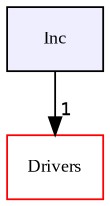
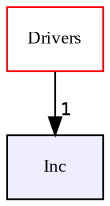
(55, 94) -> (55, 94)
